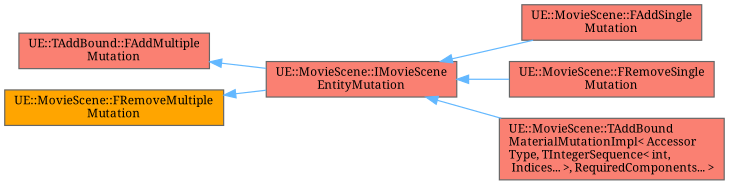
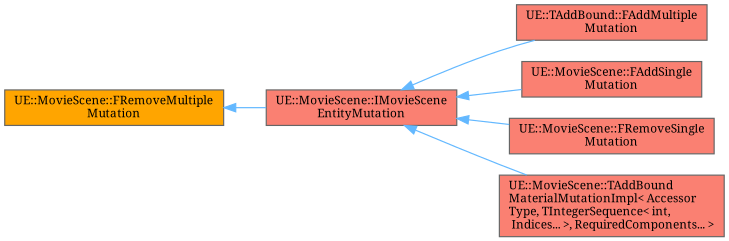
(244, 66) -> (473, 60)
